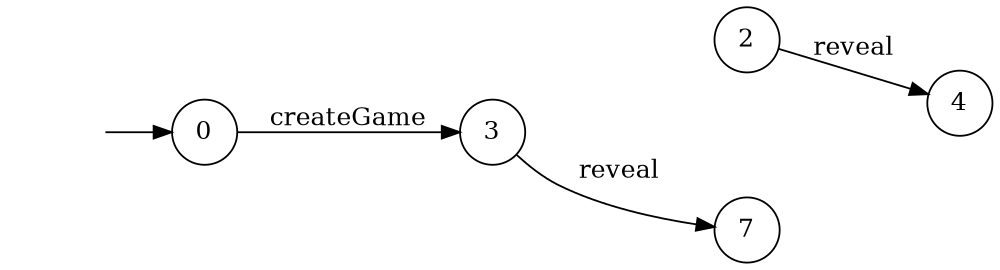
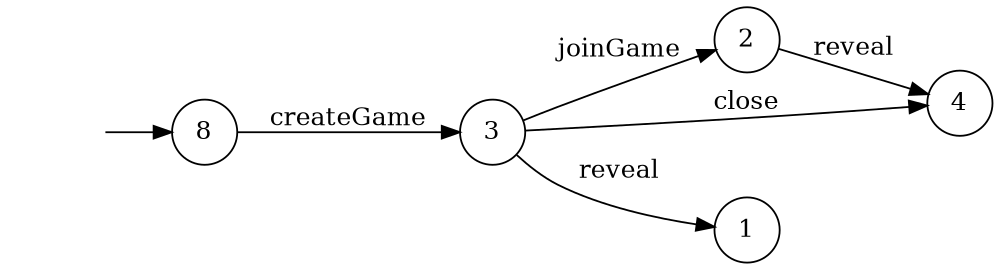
none -> (611, 87)
none -> (717, 120)
(205, 132) -> (205, 132)
(747, 230) -> (747, 230)
